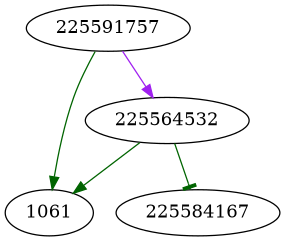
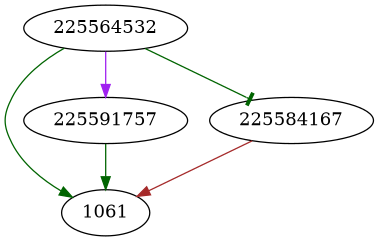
(134, 69) -> (106, 68)
none -> (201, 166)
